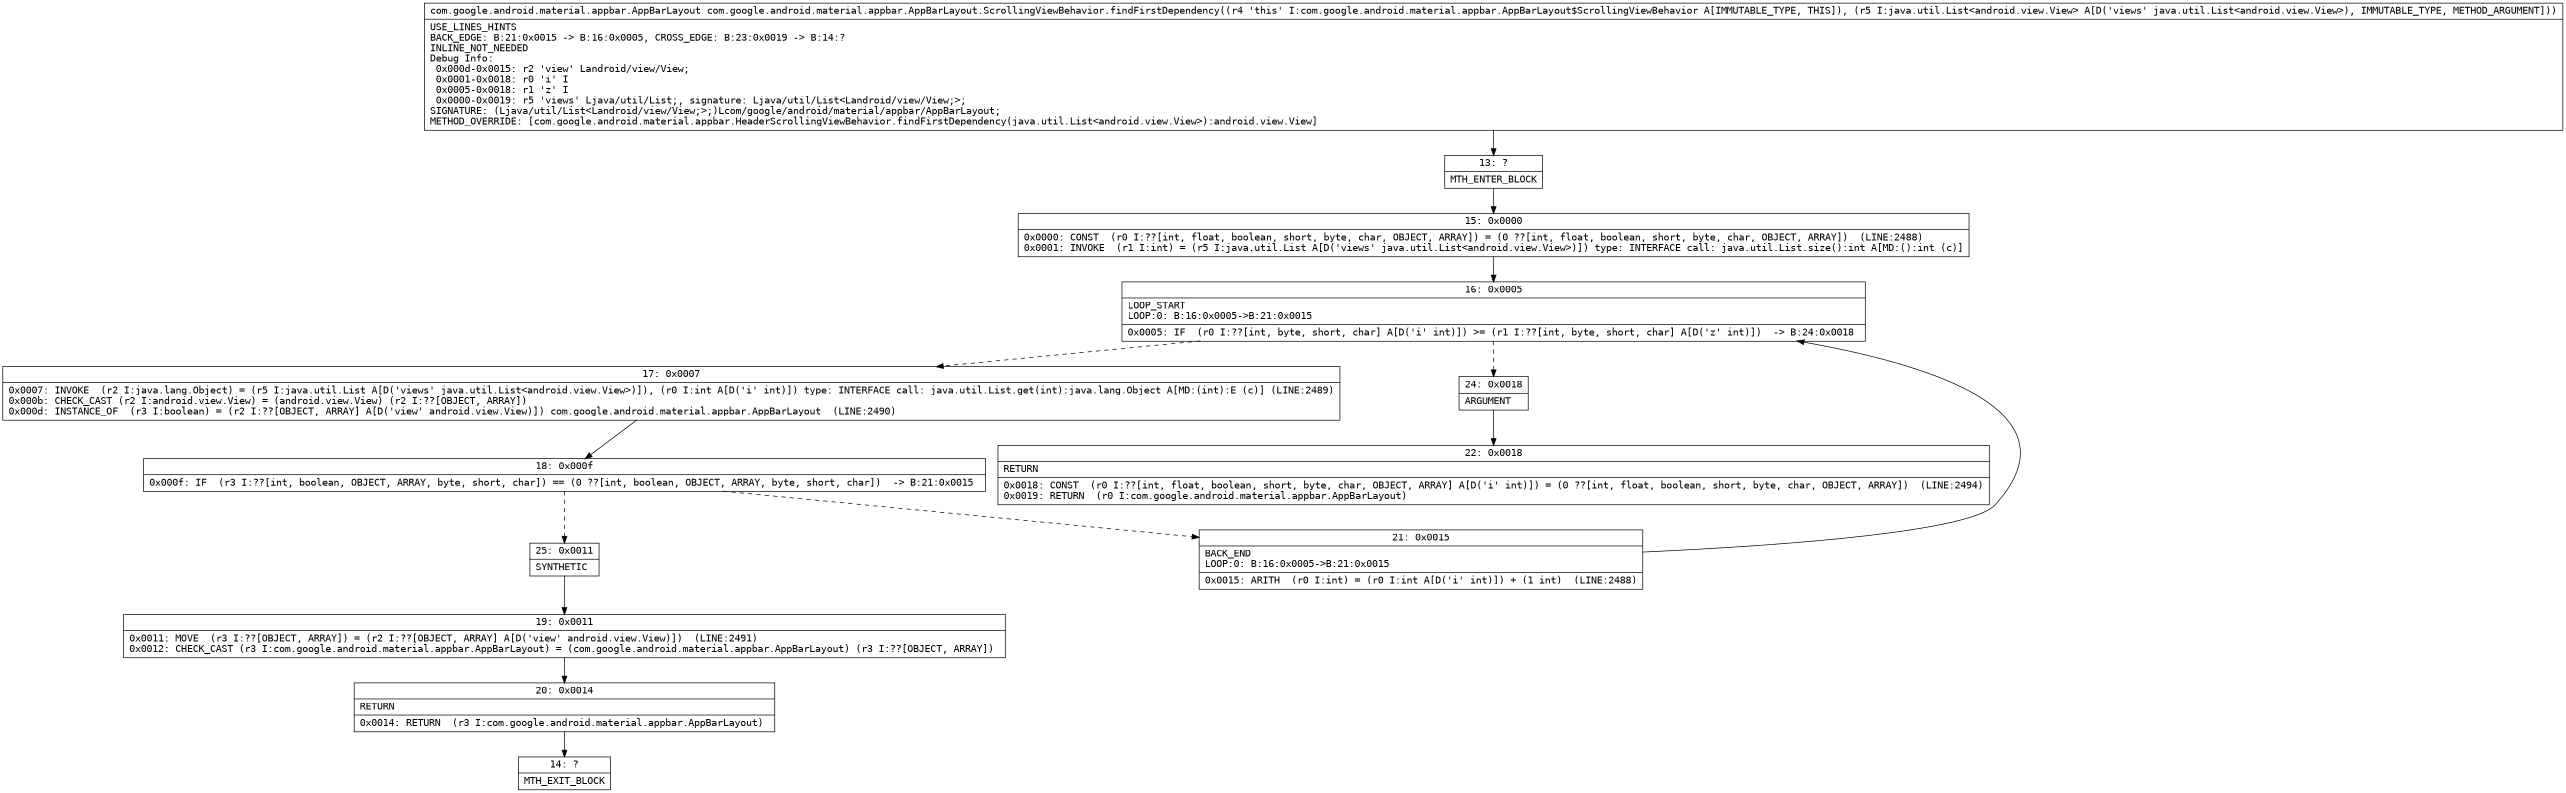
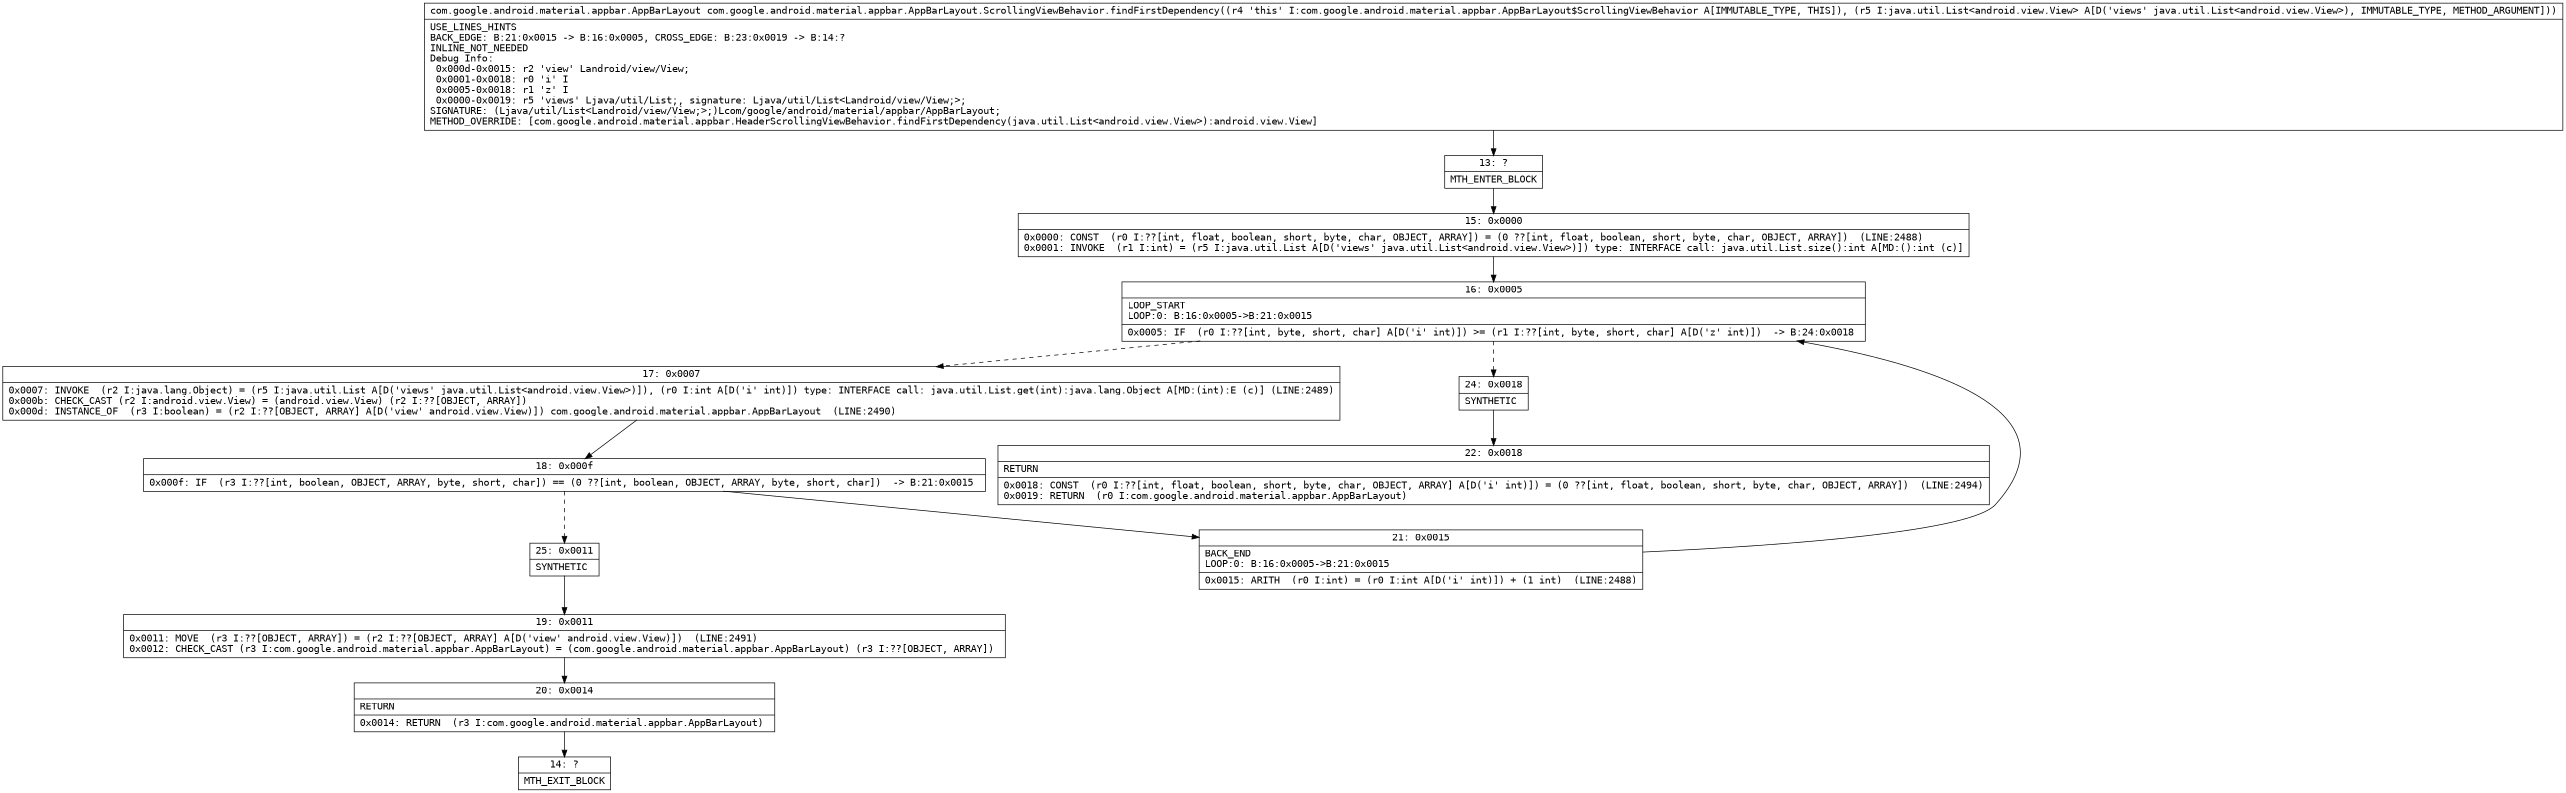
(1488, 401) -> (1491, 401)
(958, 514) -> (958, 514)
